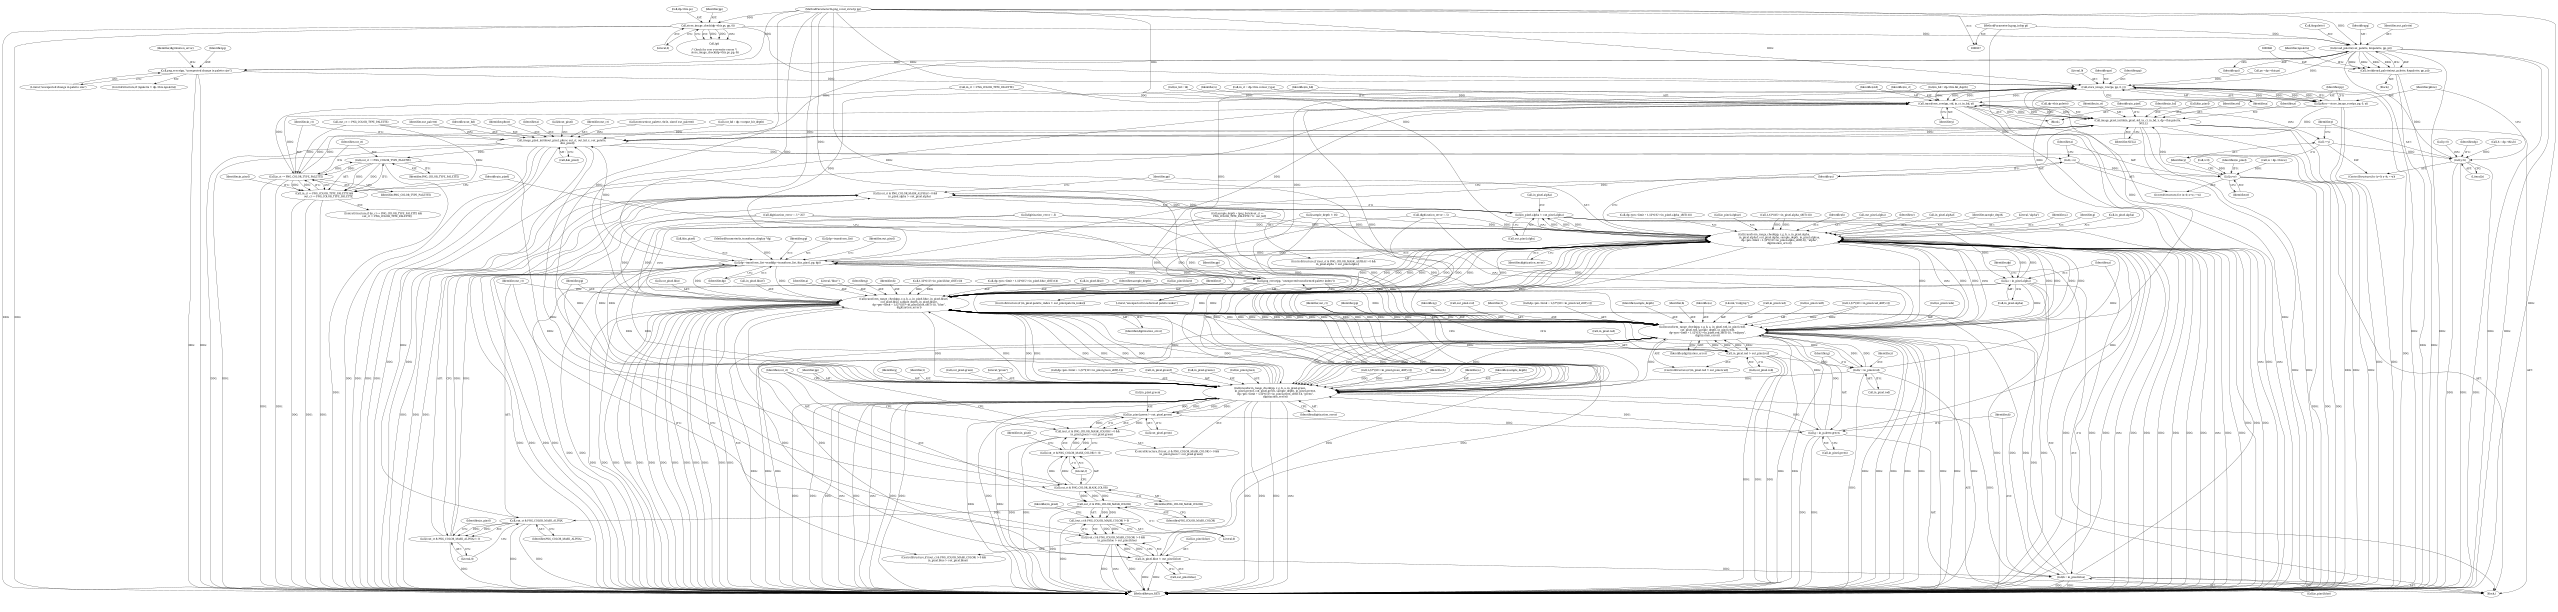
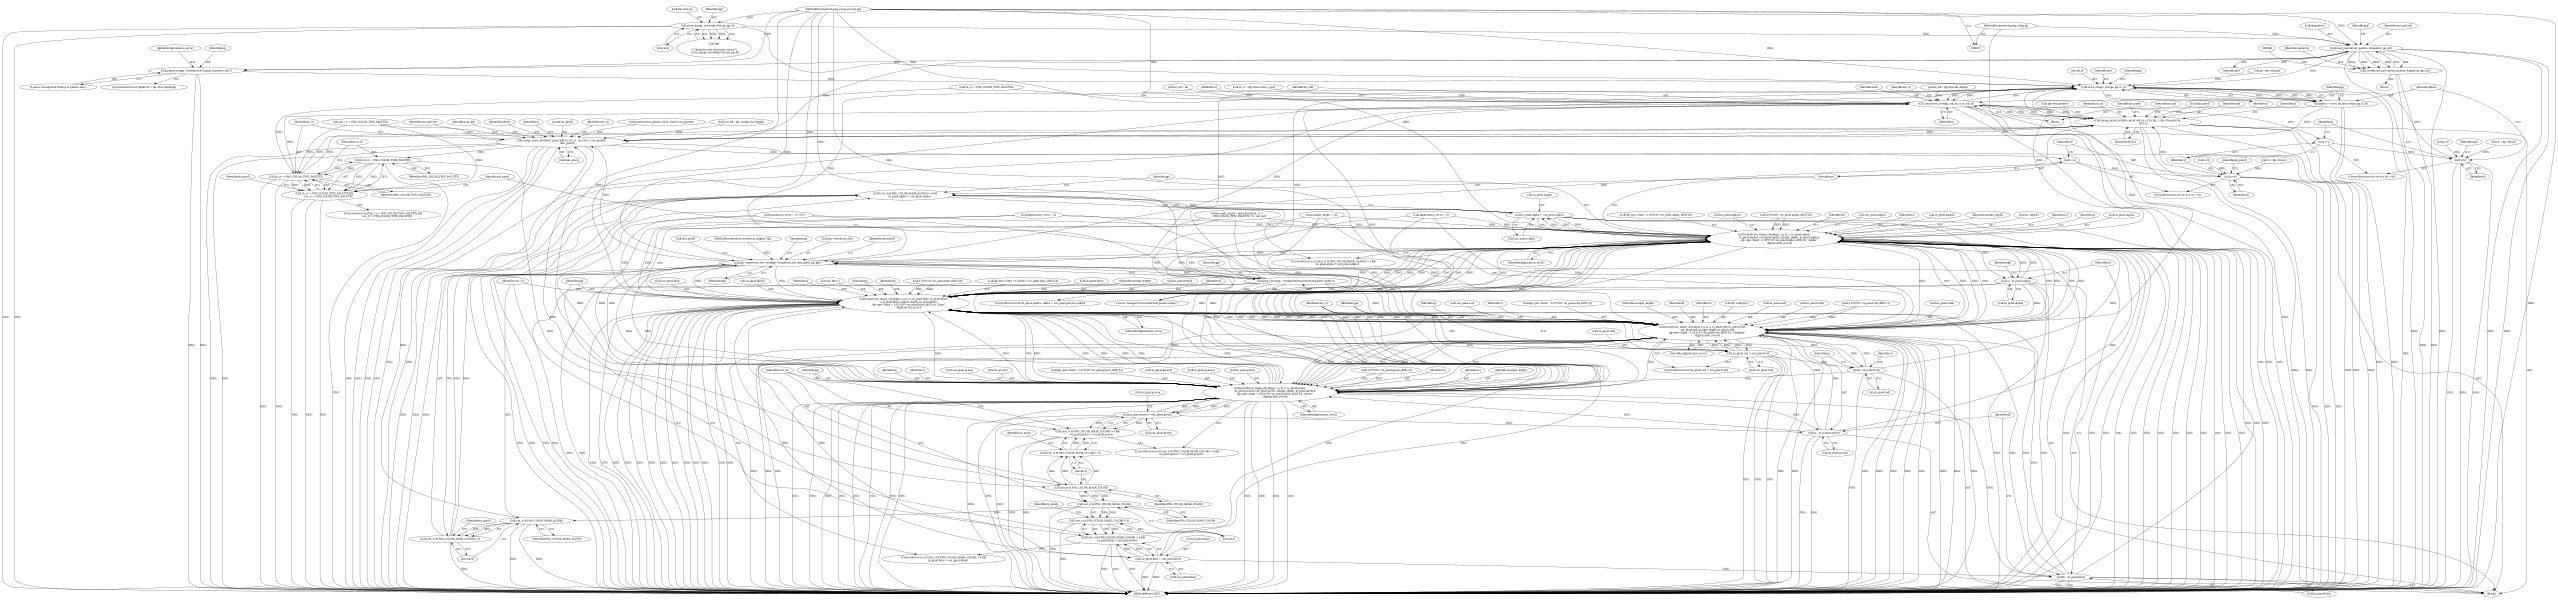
(2478, 177) -> (2478, 177)
(784, 215) -> (784, 215)
